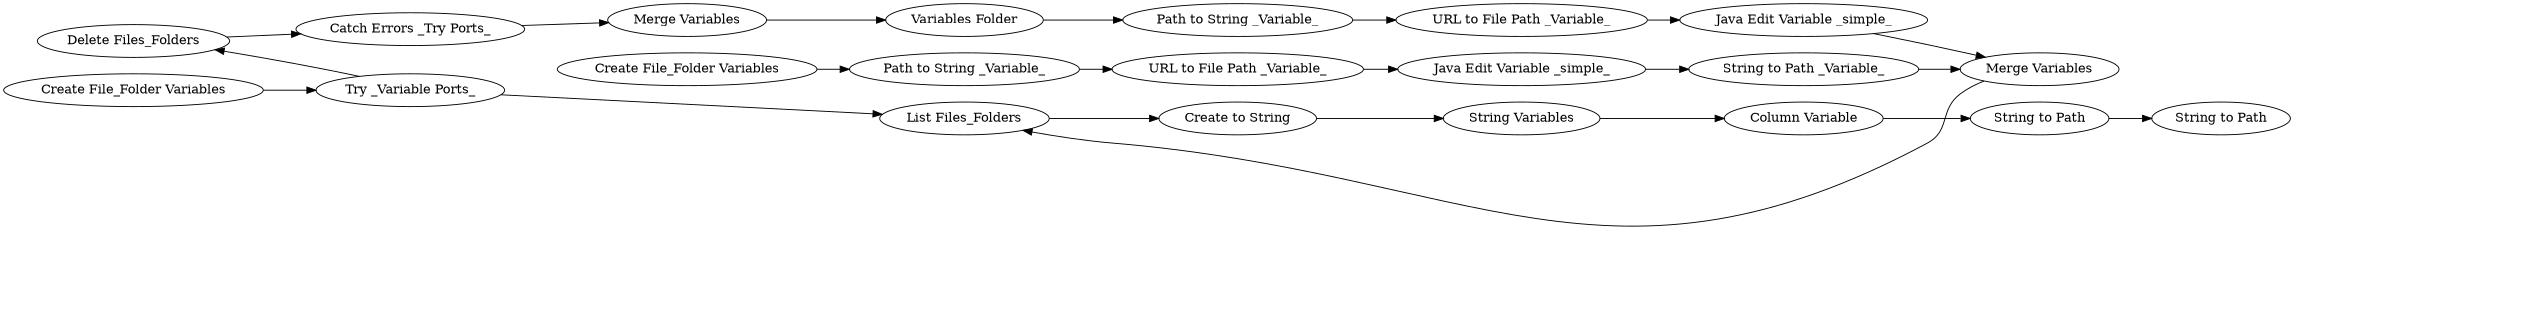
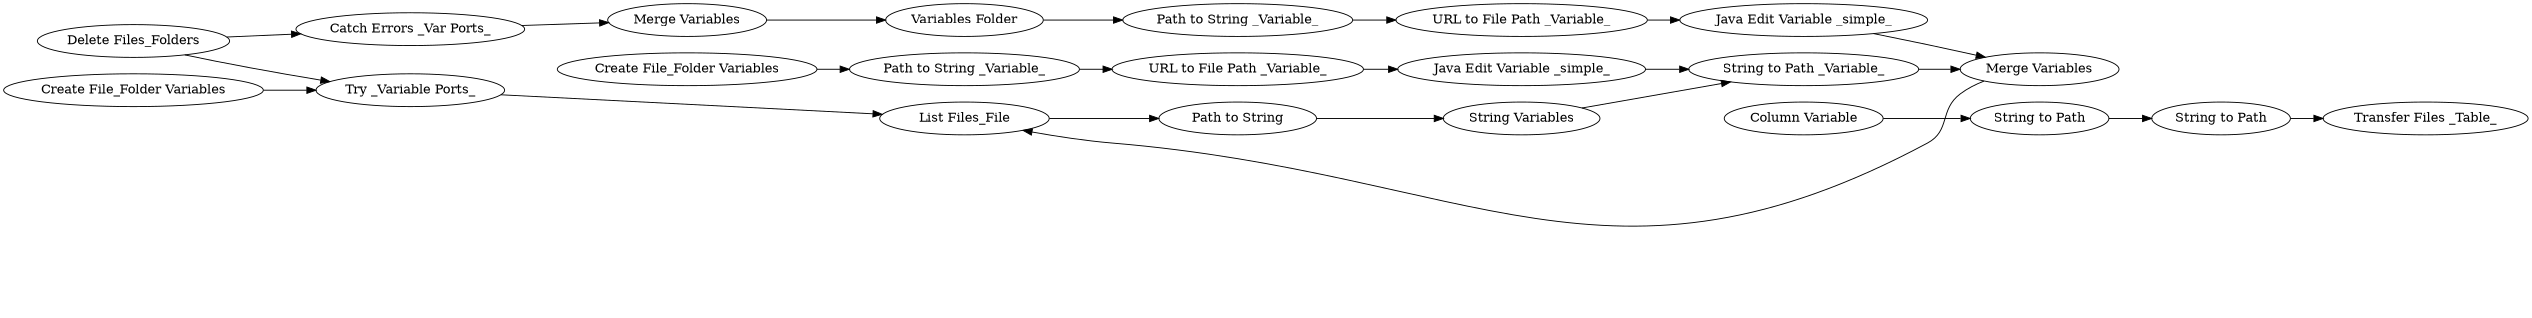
(410, 29) -> (410, 29)
(292, 63) -> (253, 68)
(965, 118) -> (965, 118)
(1238, 118) -> (1238, 118)
(1657, 118) -> (1652, 96)
none -> (2426, 118)
